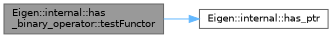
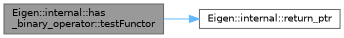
(264, 19) -> (270, 19)
